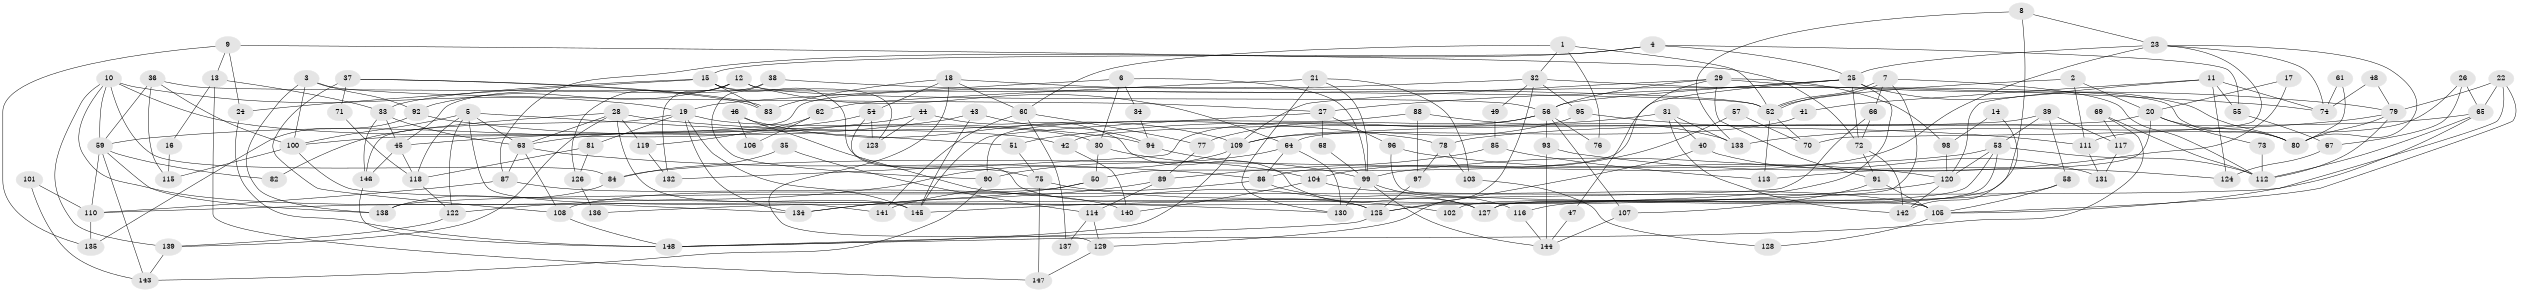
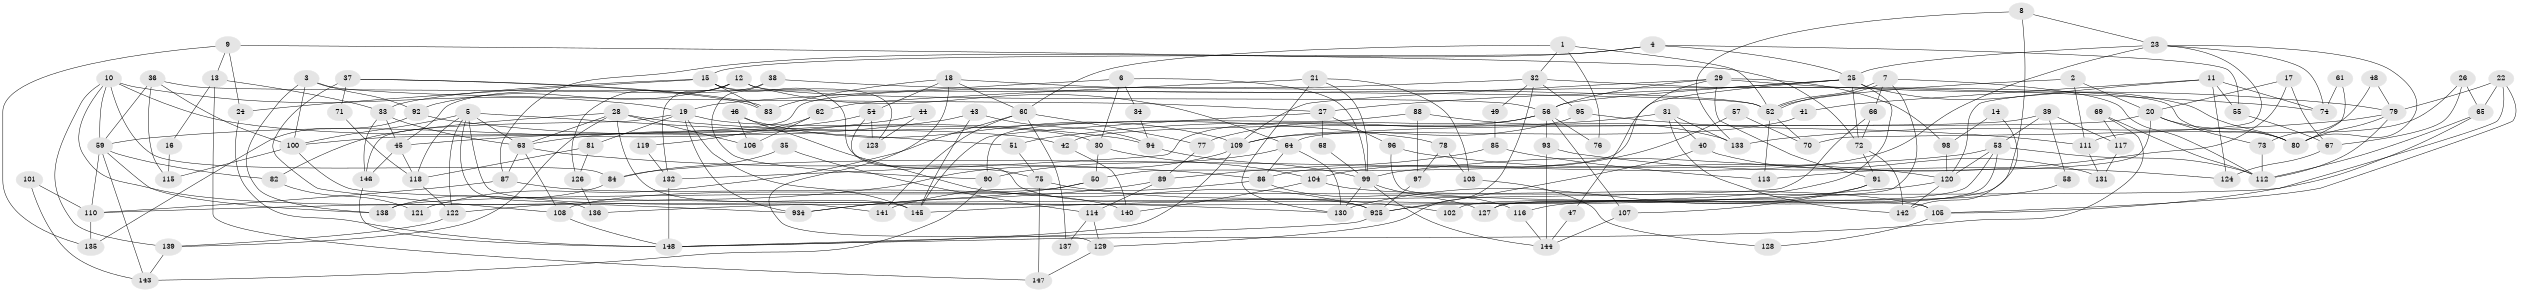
(2349, 95) -> (2347, 117)
none -> (2304, 115)
(2088, 125) -> none
(629, 129) -> (683, 129)
(1125, 147) -> none
none -> (475, 191)
(1897, 191) -> (1531, 190)
(2004, 200) -> none
none -> (418, 213)
none -> (669, 213)
(799, 213) -> (799, 213)
(1377, 213) -> (1377, 213)
